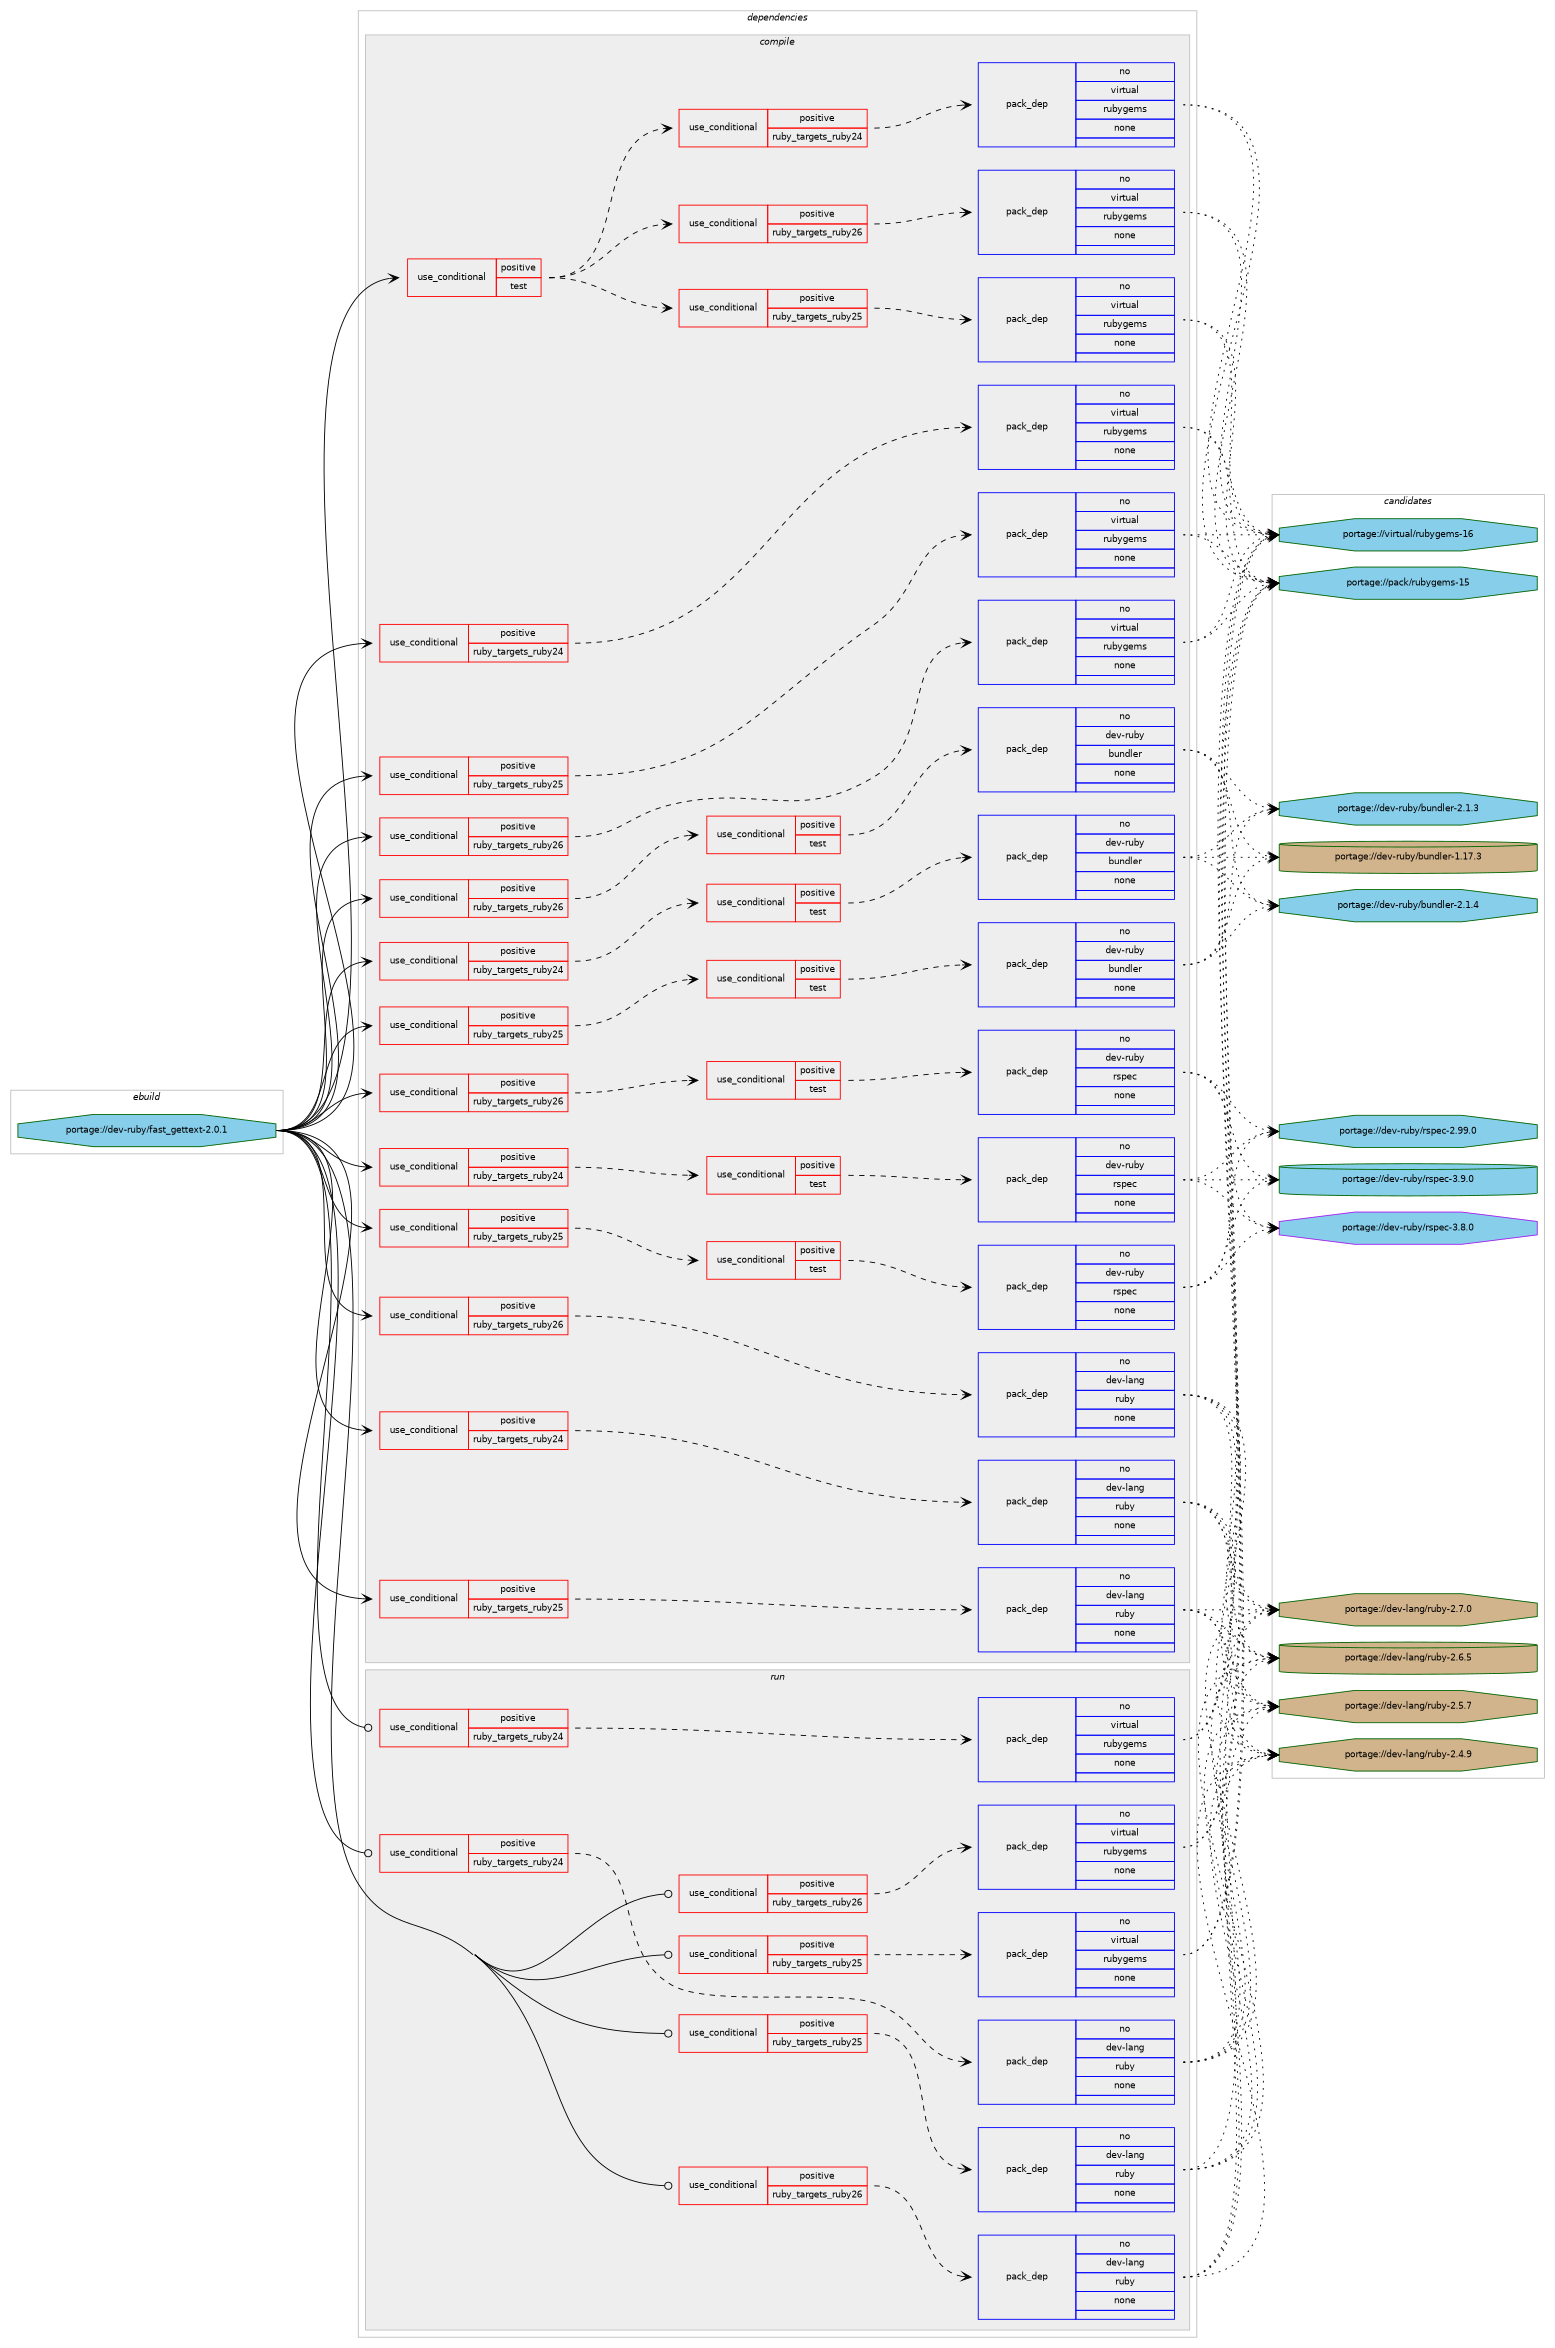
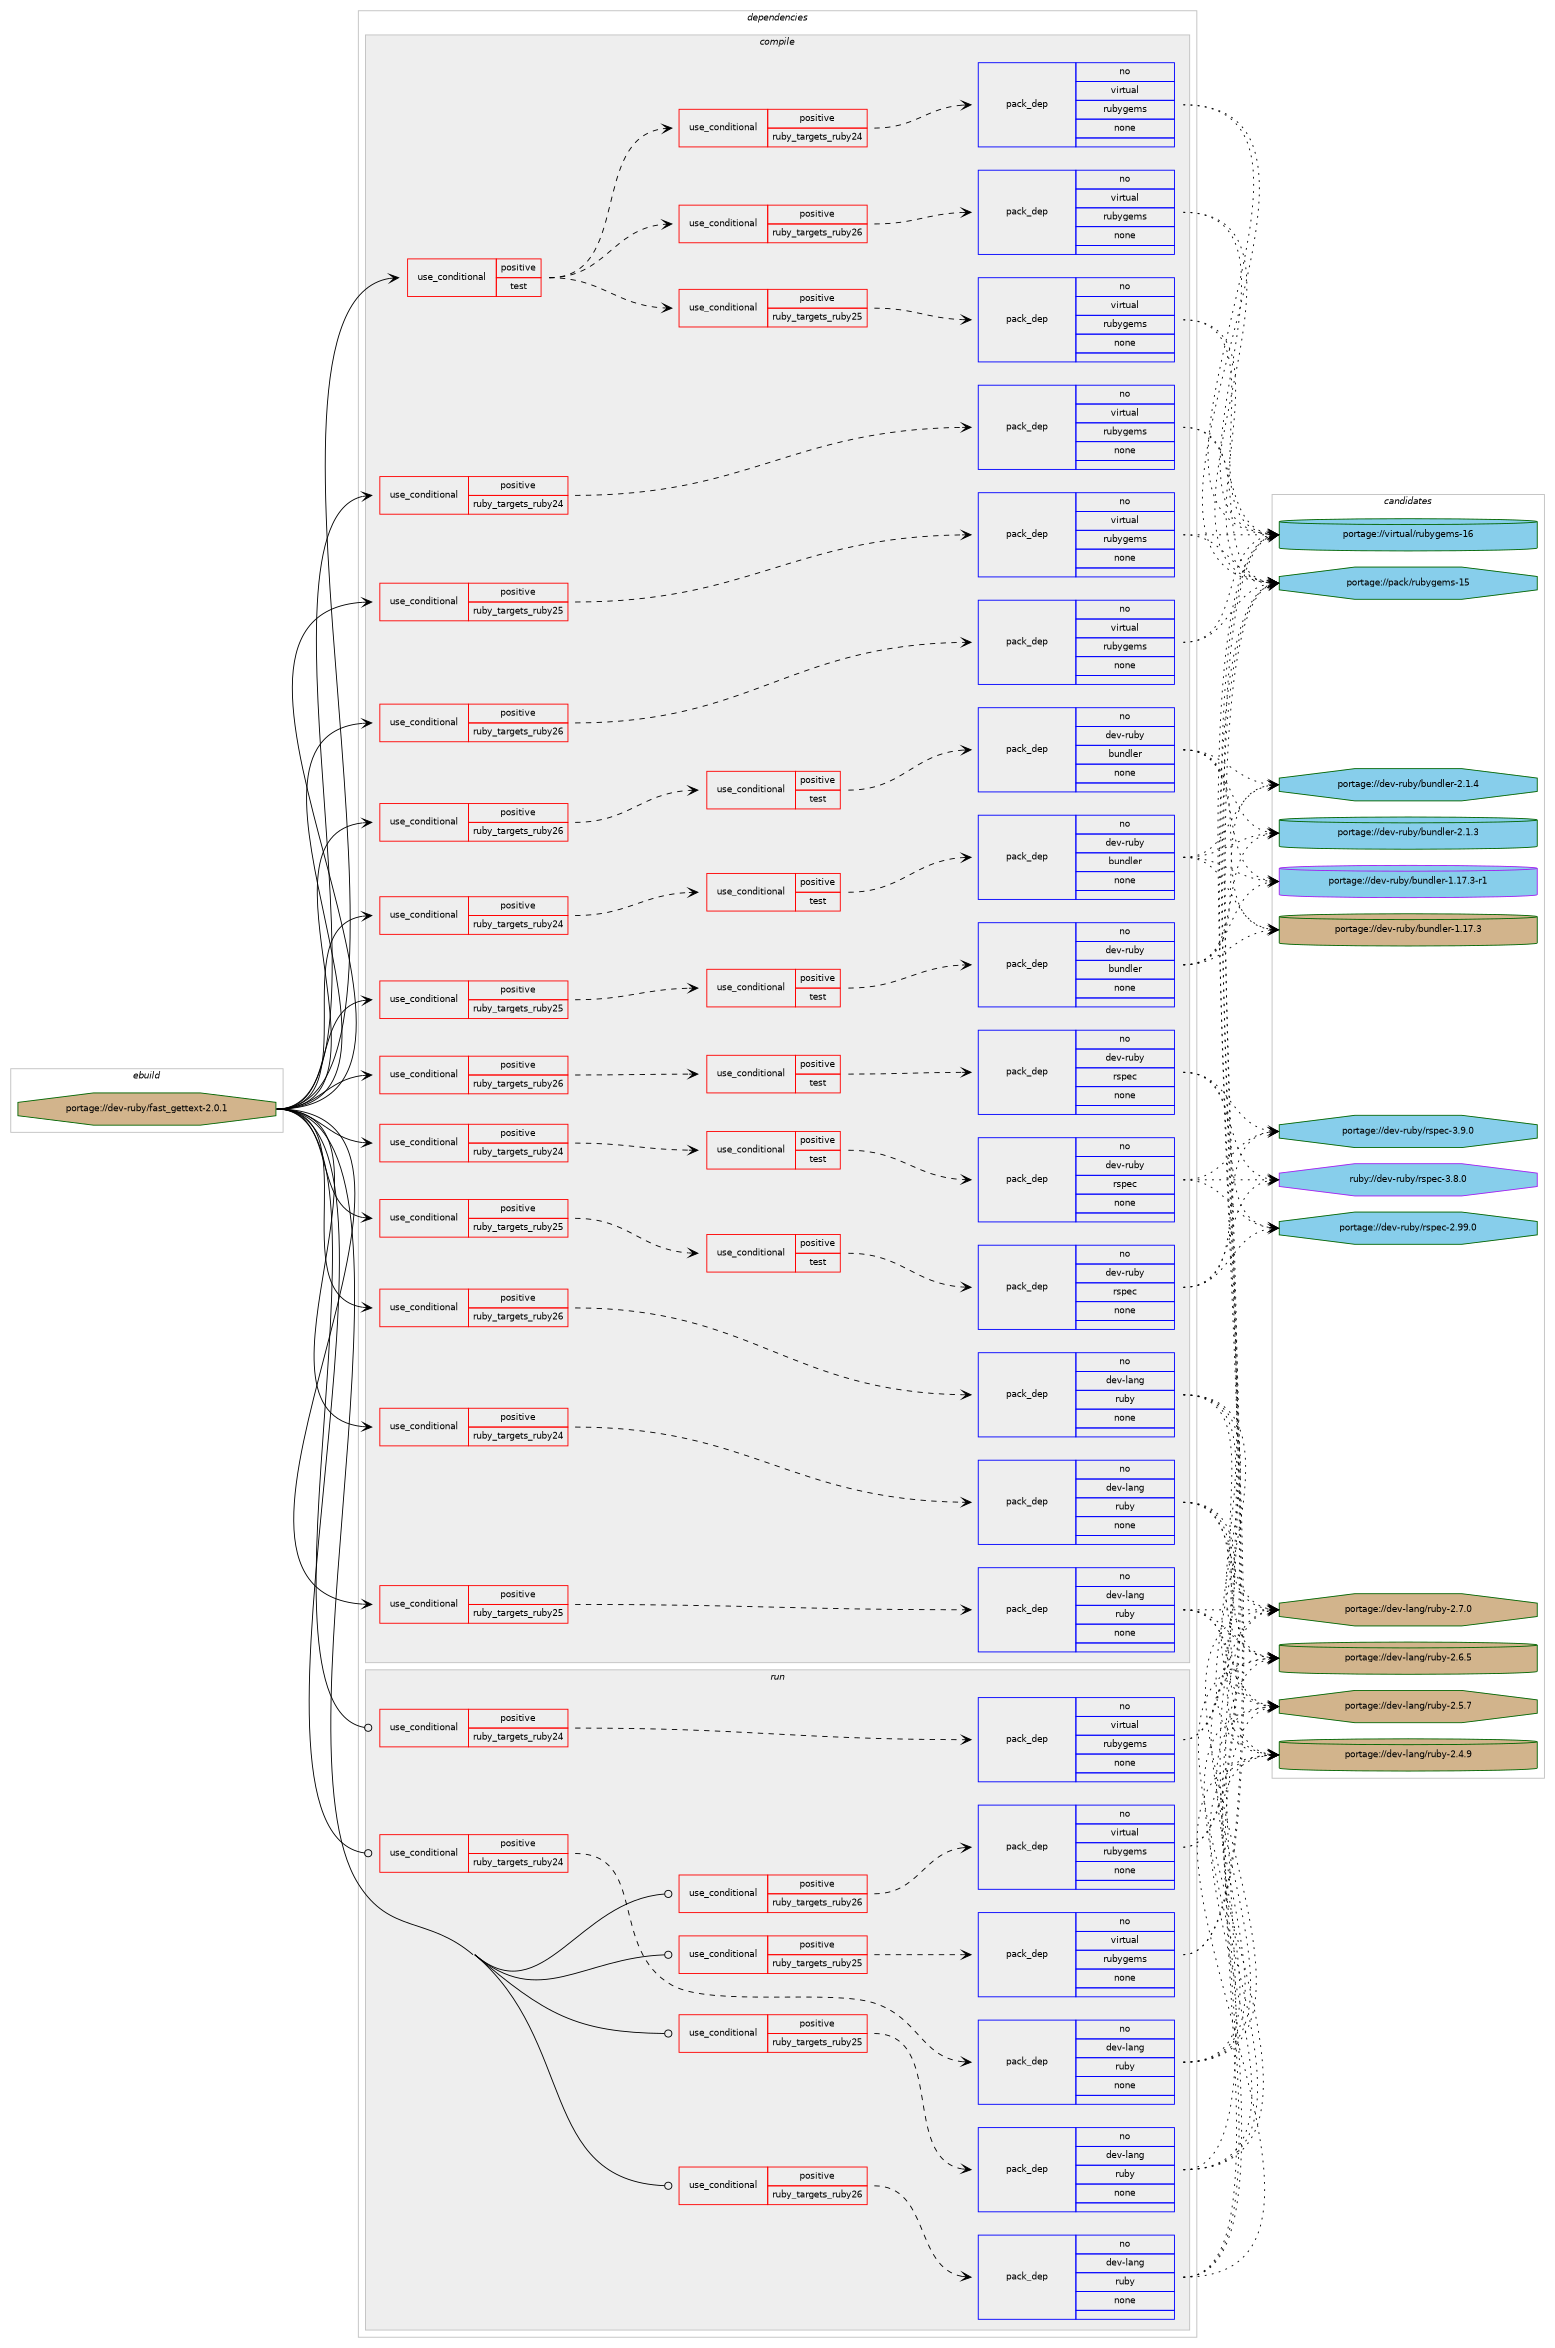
(1408, 535) -> (1408, 535)
(1408, 809) -> (1408, 833)
none -> (1408, 882)
(147, 1131) -> (147, 1109)
(1408, 1180) -> (1408, 1131)
(1408, 1228) -> (1408, 1180)
(1408, 1755) -> (1408, 1755)
